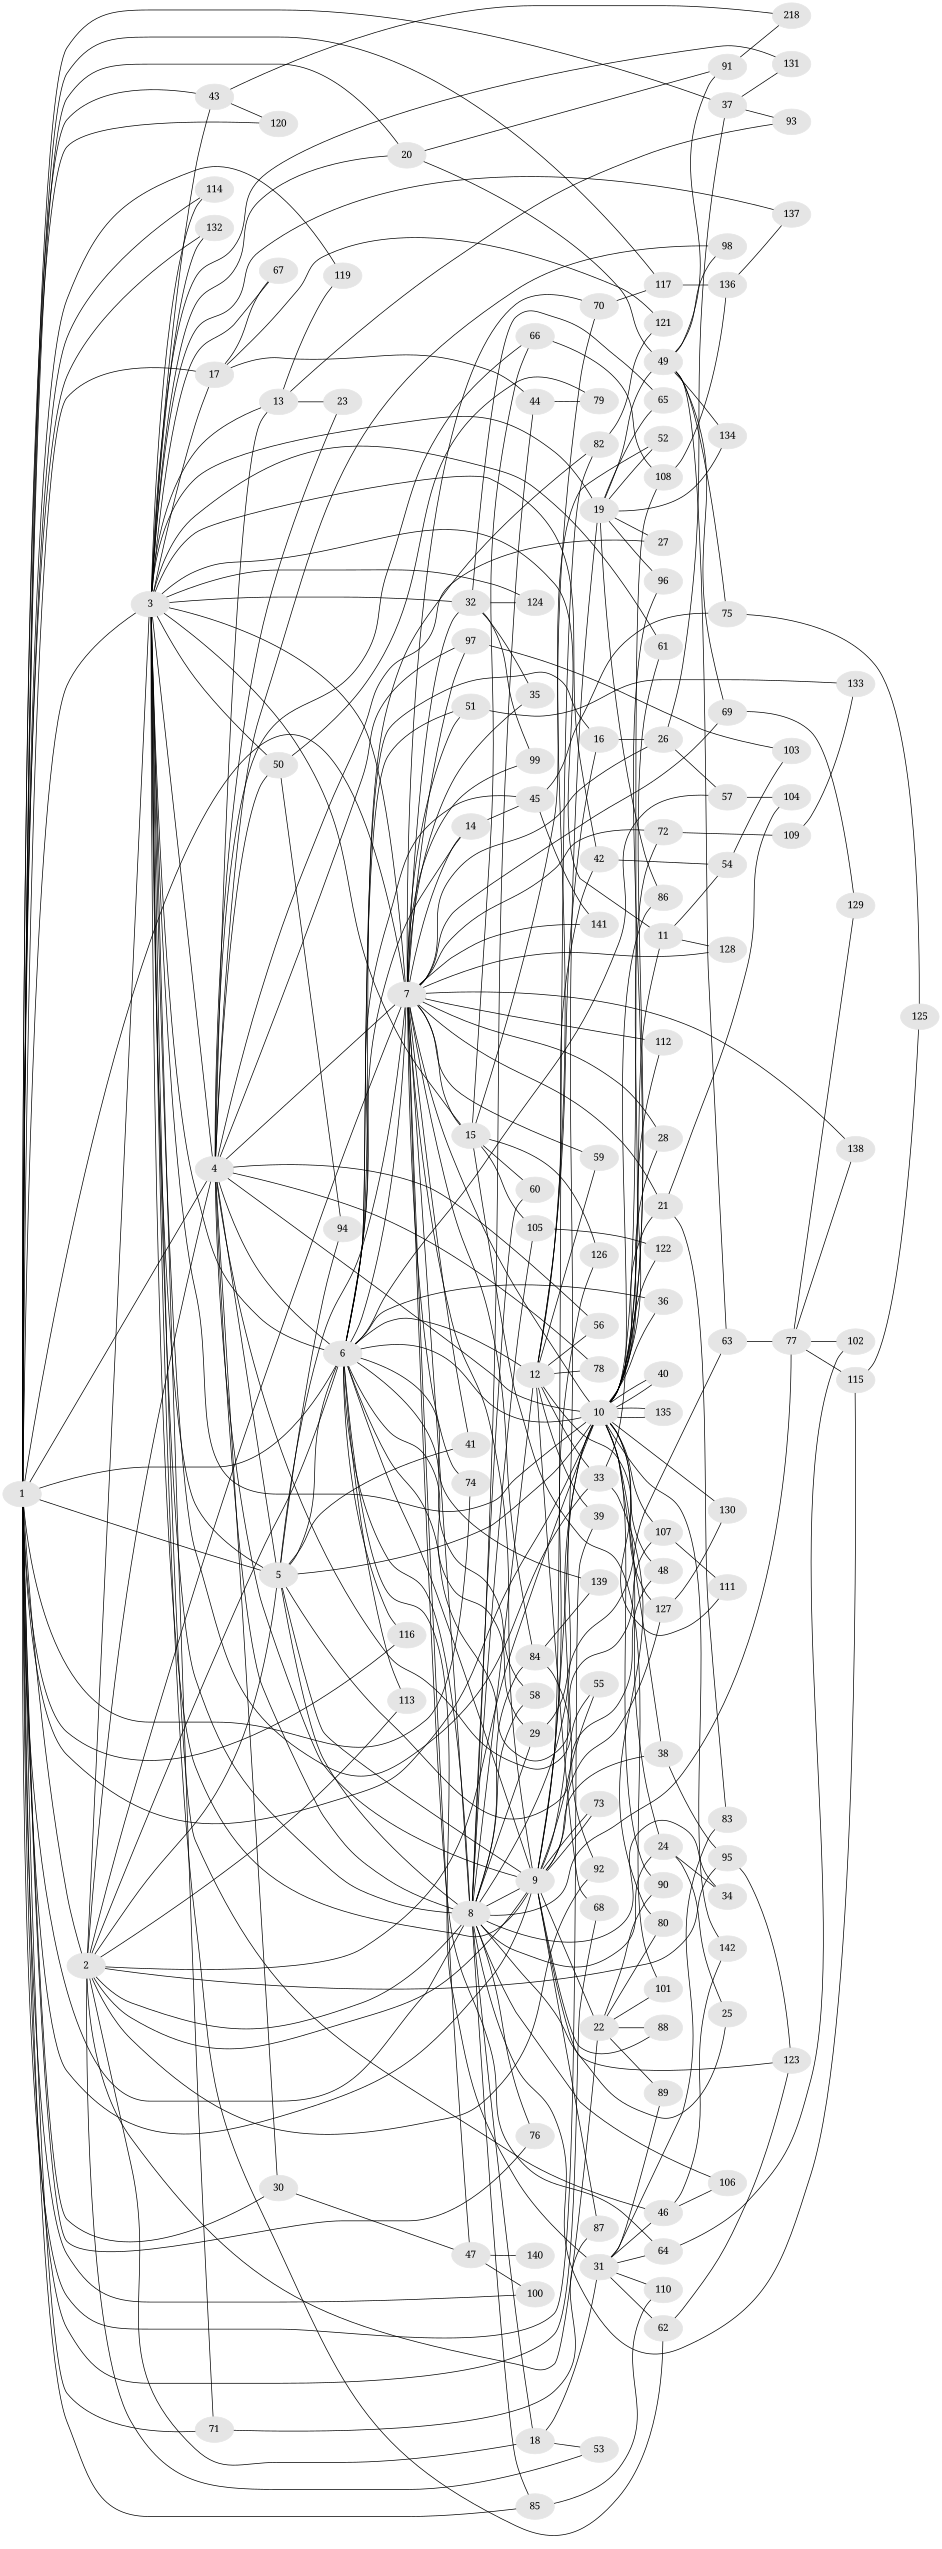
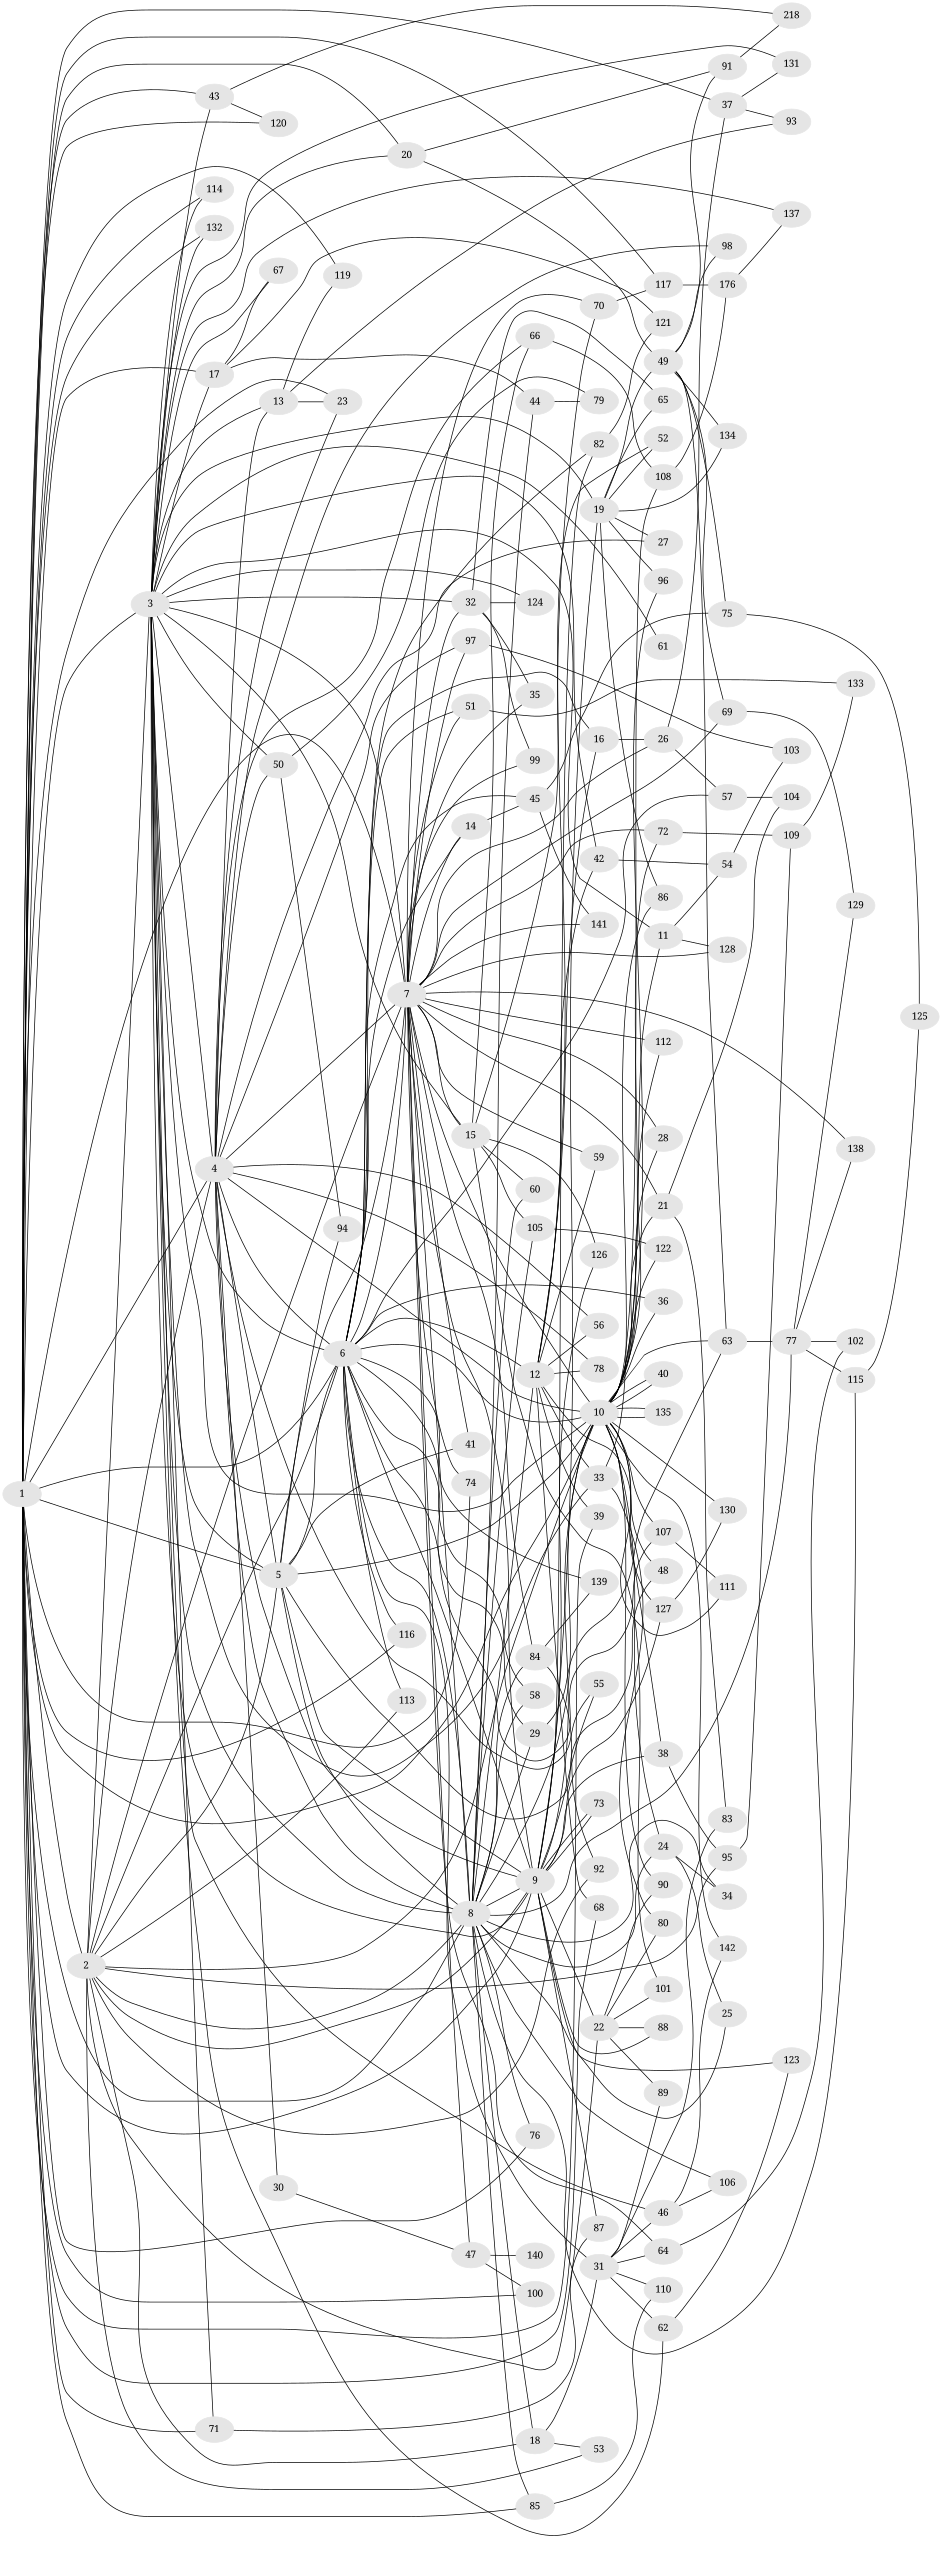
(727, 285) -> (727, 285)
(642, 1032) -> (648, 1353)
(775, 1955) -> (770, 1350)
(62, 2200) -> (38, 860)
